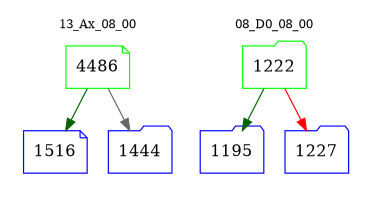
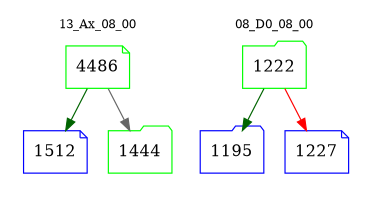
(55, 152) -> (55, 152)
(140, 152) -> (140, 152)
(317, 152) -> (317, 152)
